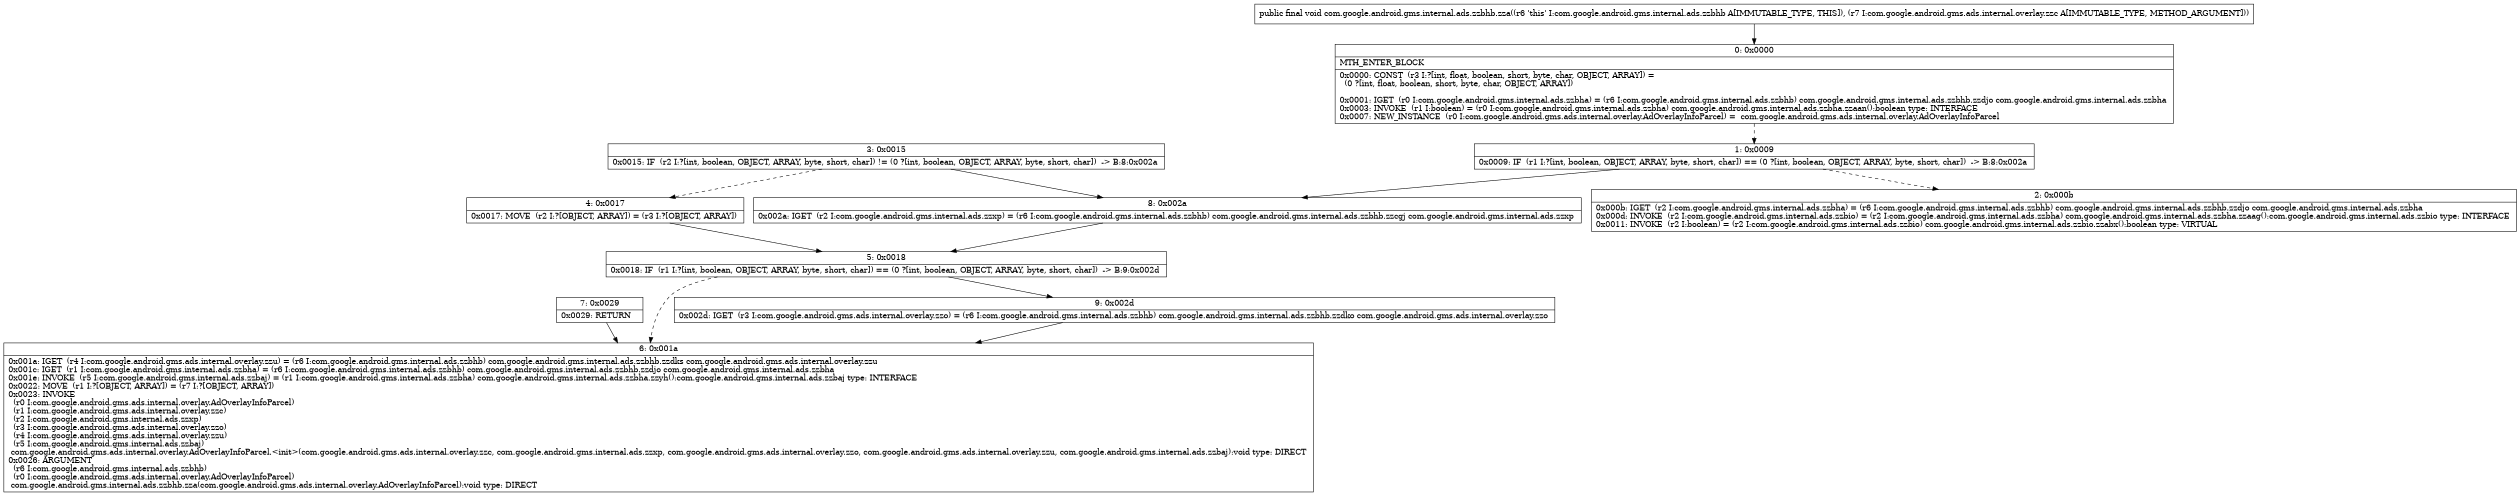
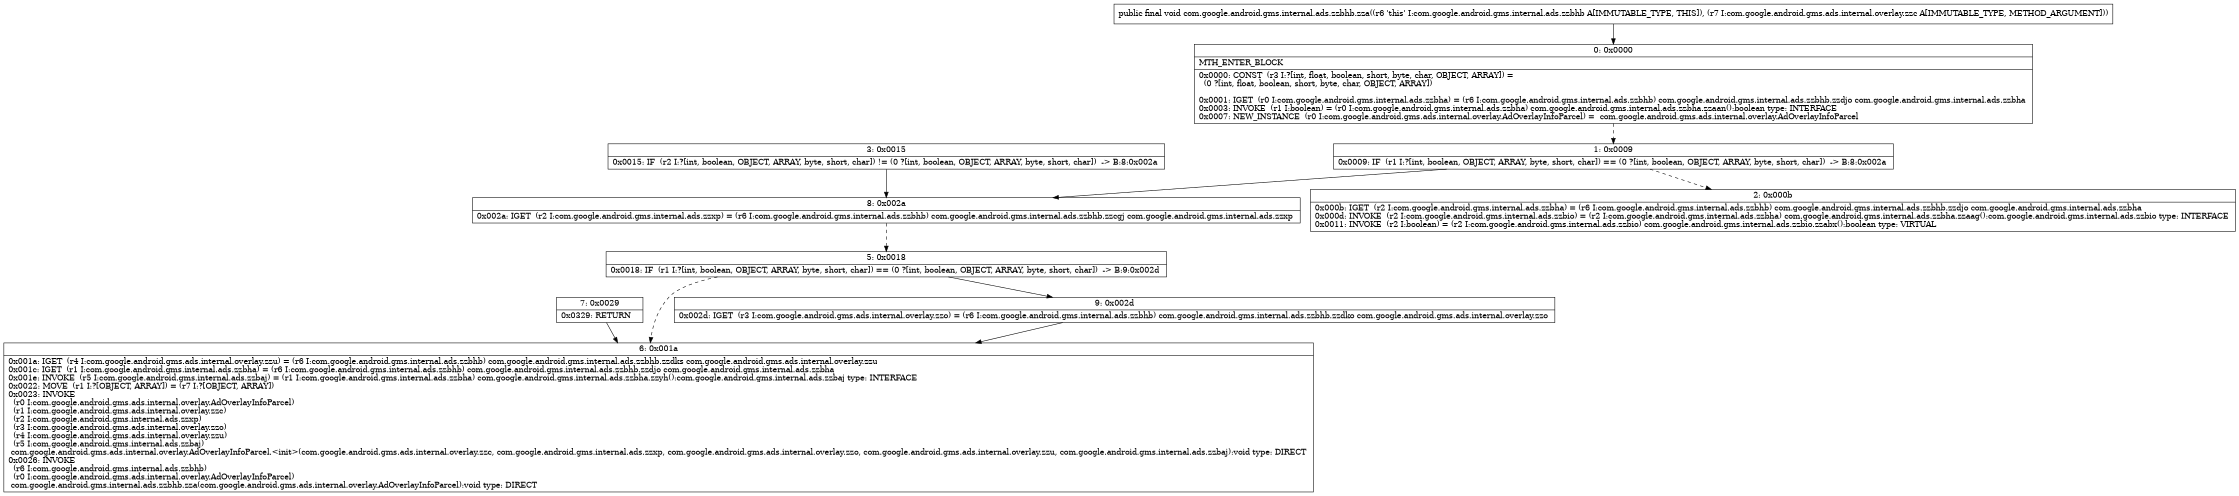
(605, 210) -> none
(1030, 237) -> (886, 235)
(600, 316) -> (600, 316)
(53, 461) -> (44, 461)
